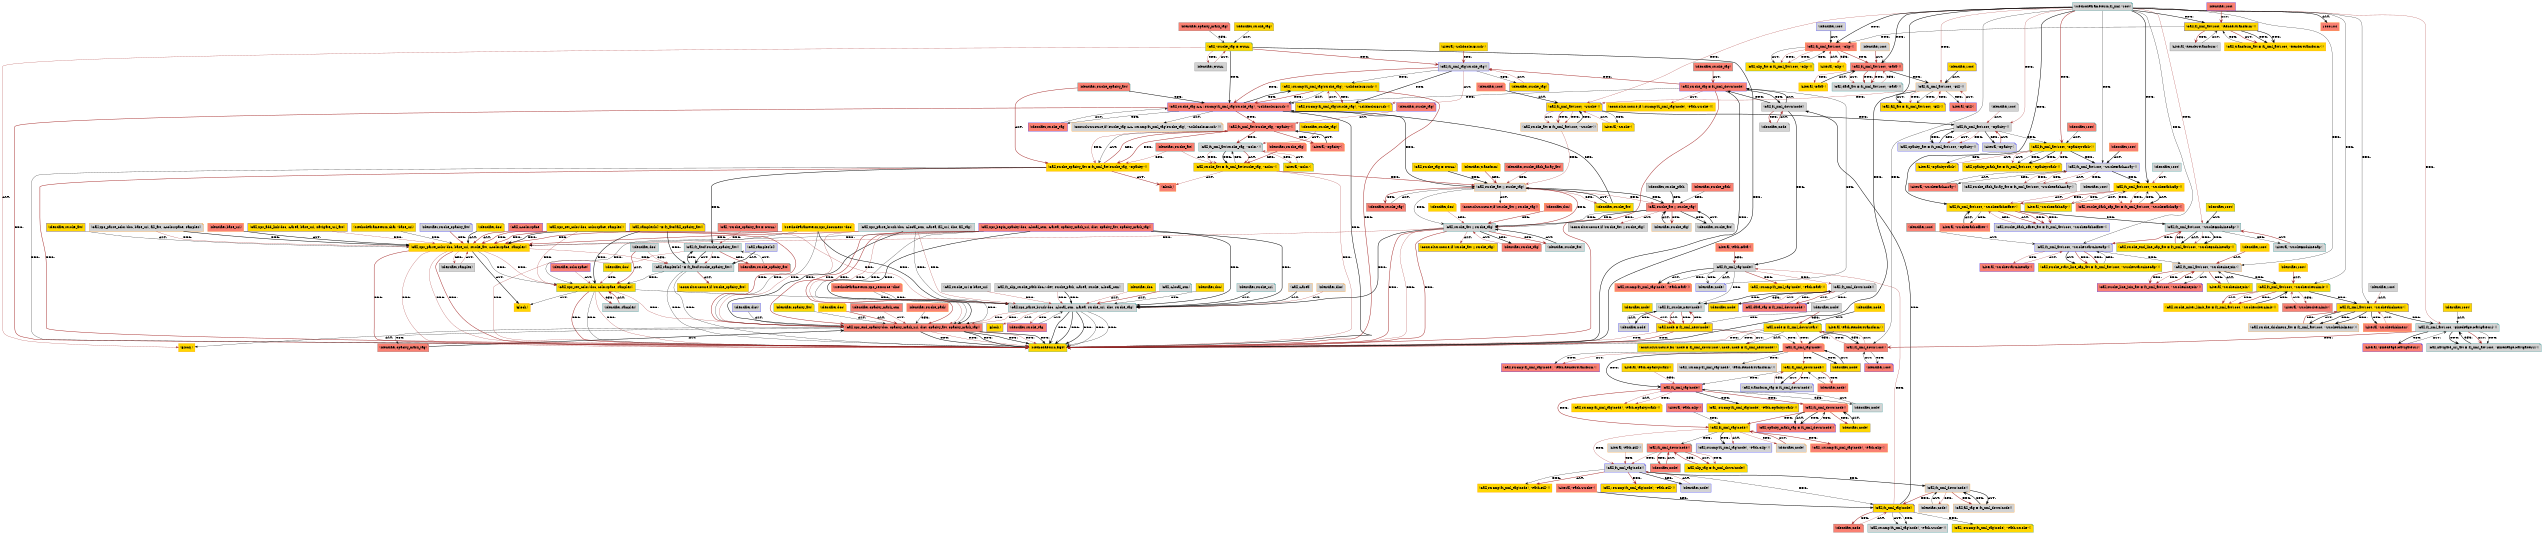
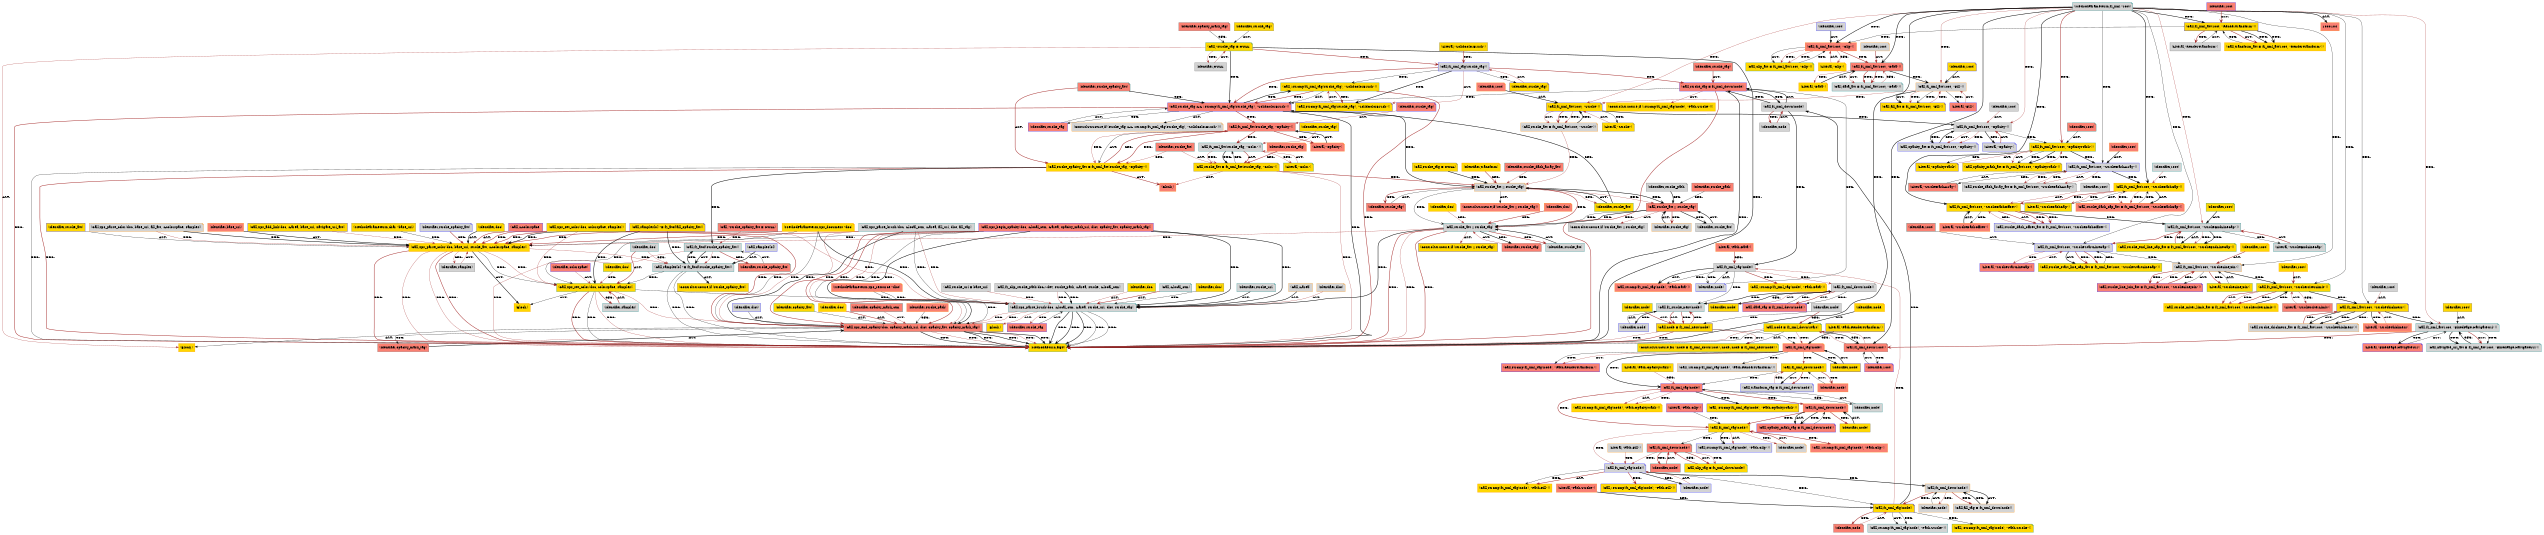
(1585, 77) -> (1585, 73)
(1924, 131) -> (1924, 131)
(702, 277) -> (702, 277)
